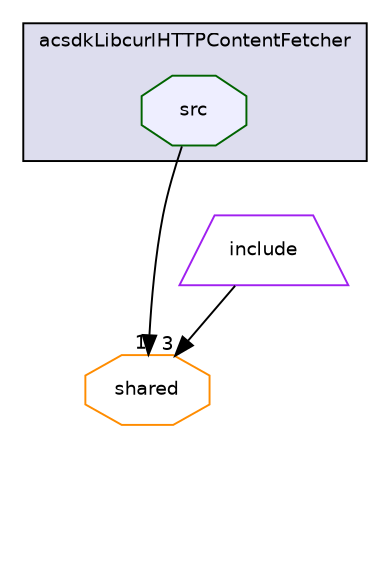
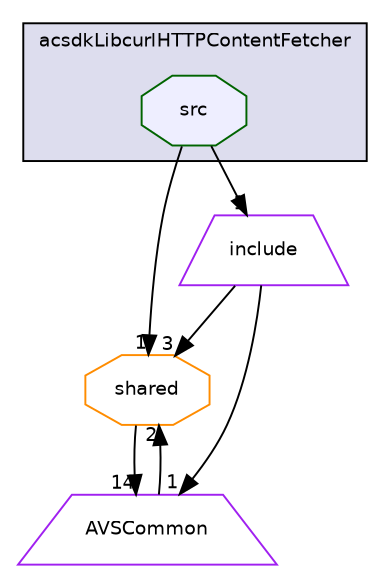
none -> (225, 173)
none -> (147, 530)
